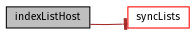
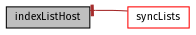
(106, 25) -> (112, 10)
